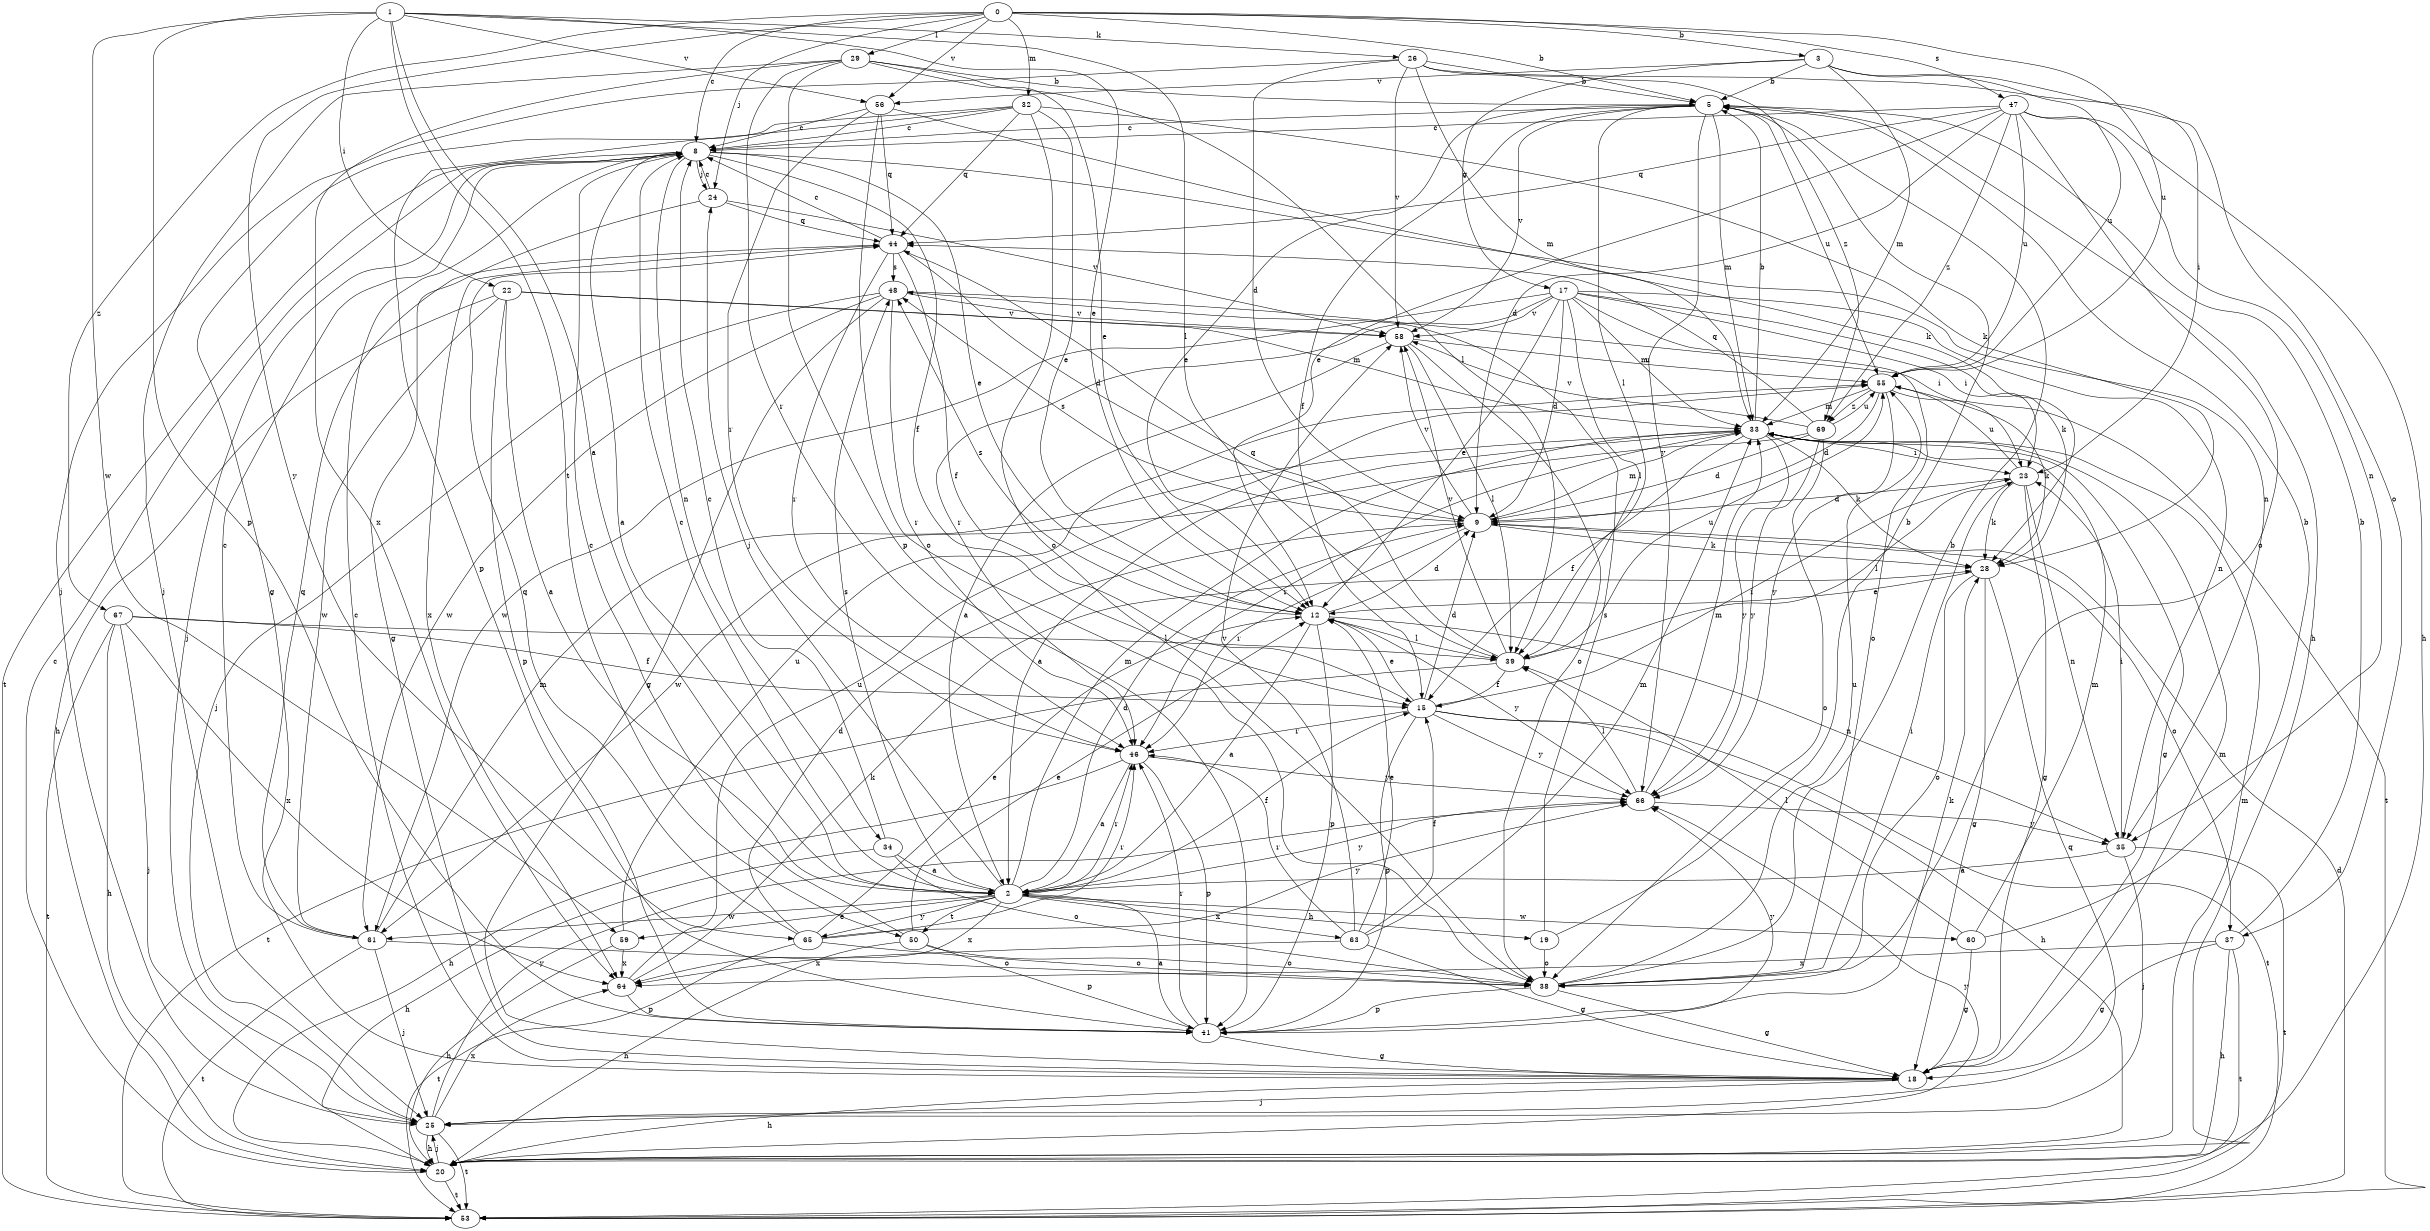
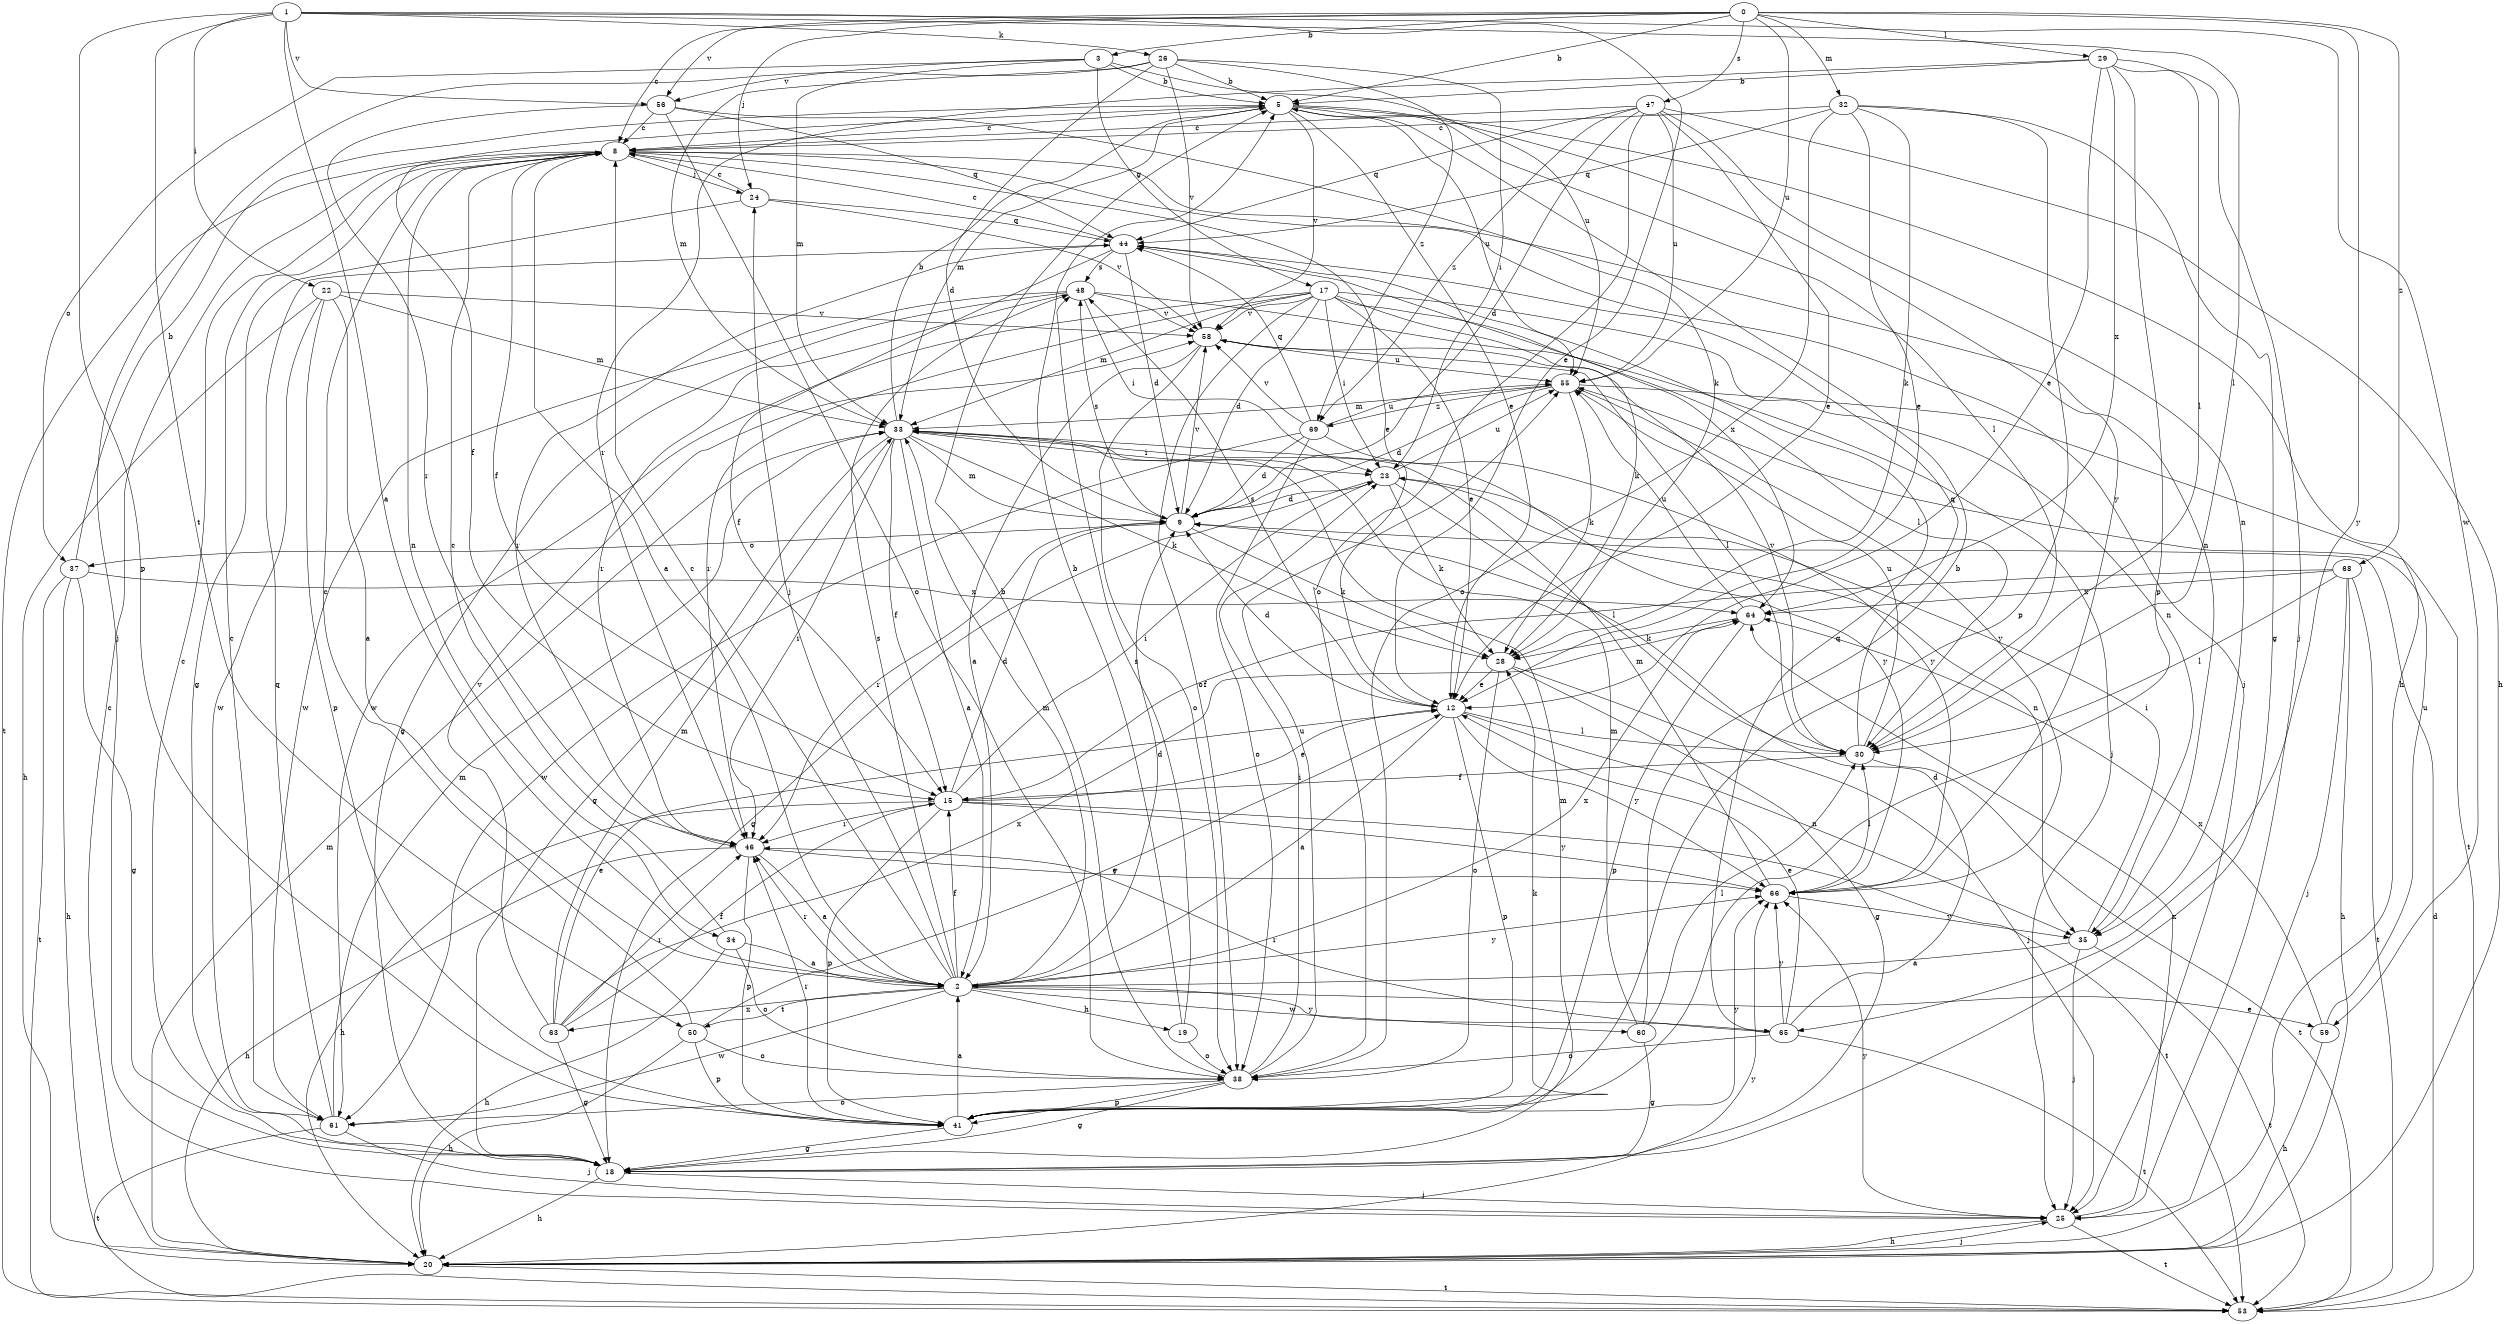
(1612, 473) -> (1030, 511)
(118, 615) -> (2347, 569)
(1510, 662) -> (1860, 755)
(2071, 847) -> (2029, 940)
(956, 965) -> (789, 1103)
